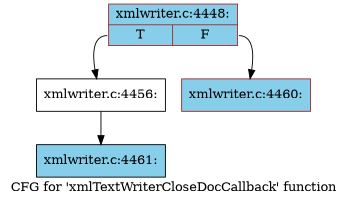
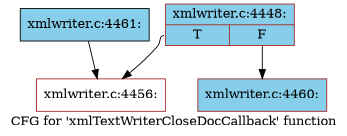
(101, 95) -> (101, 95)
(101, 124) -> (92, 55)
